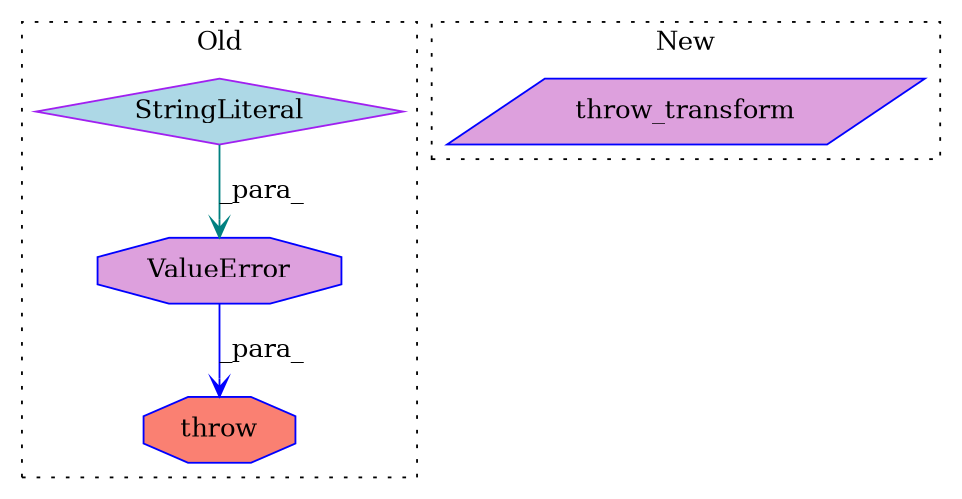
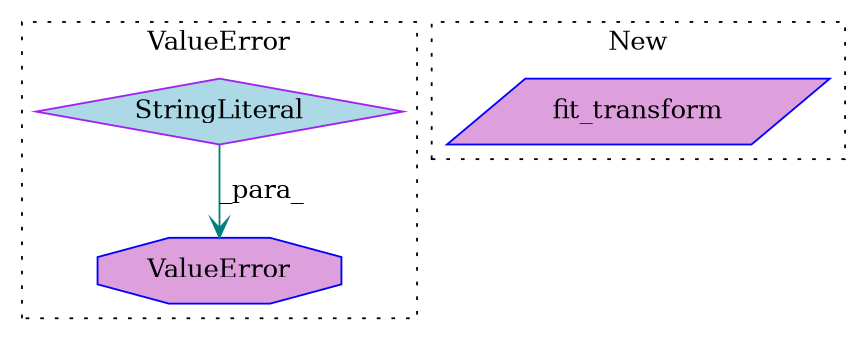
(220, 43) -> (220, 43)
(686, 112) -> (638, 112)
(220, 430) -> none
